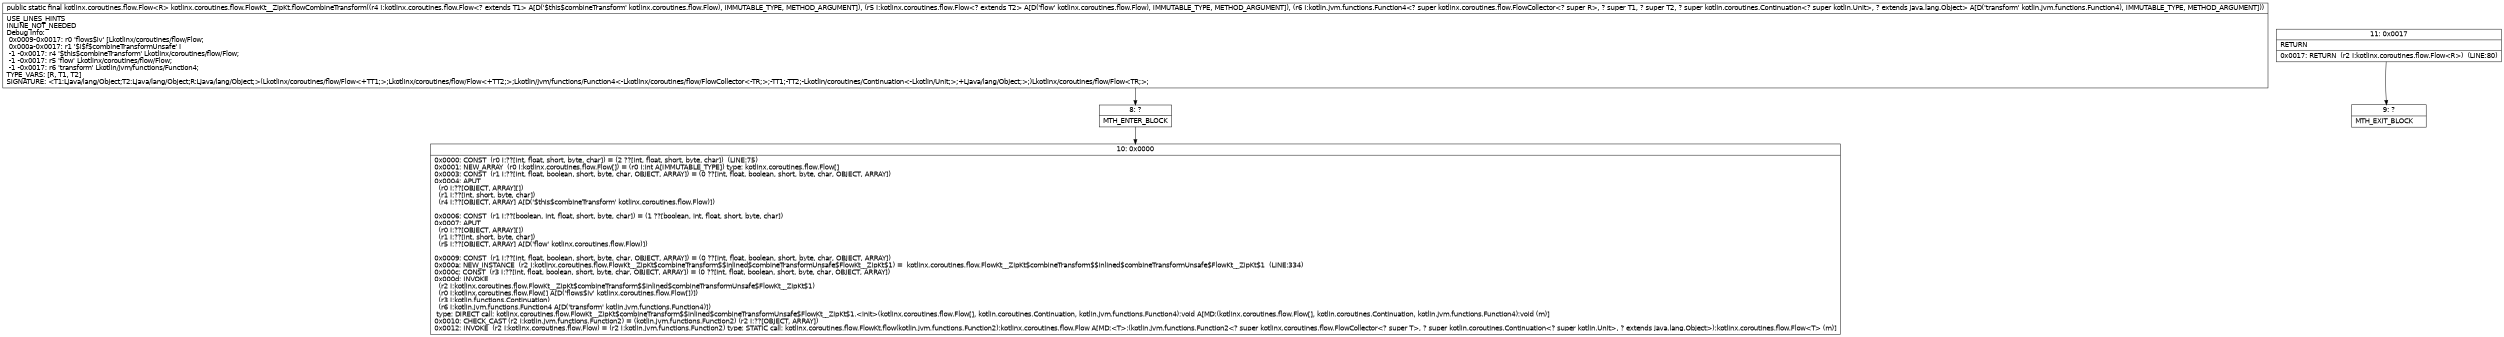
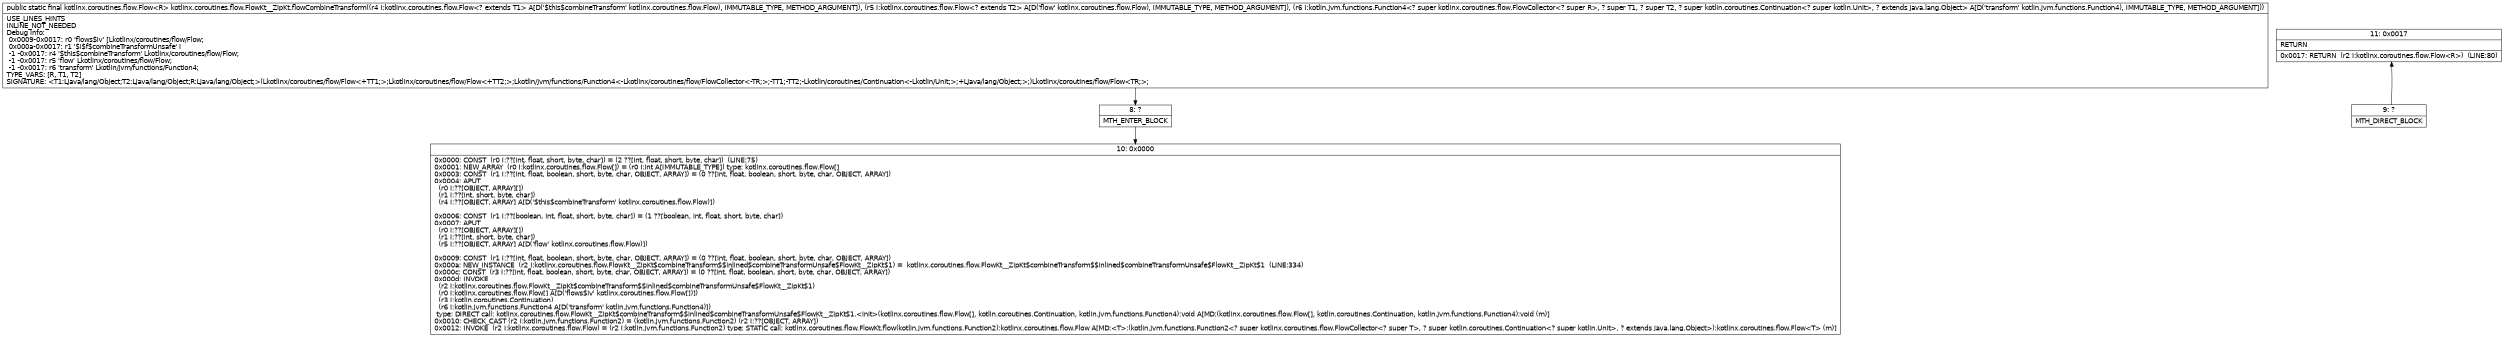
(2386, 81) -> (2392, 86)
(2384, 121) -> (2389, 121)
(492, 301) -> (494, 301)
